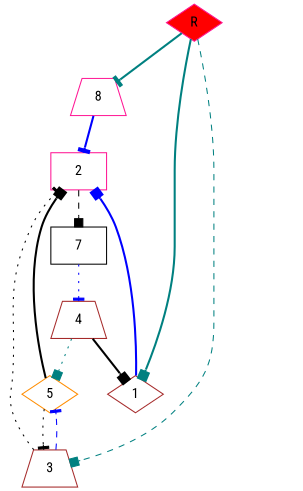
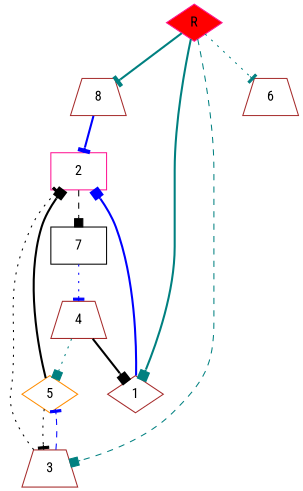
(98, 97) -> (98, 97)
none -> (271, 97)
